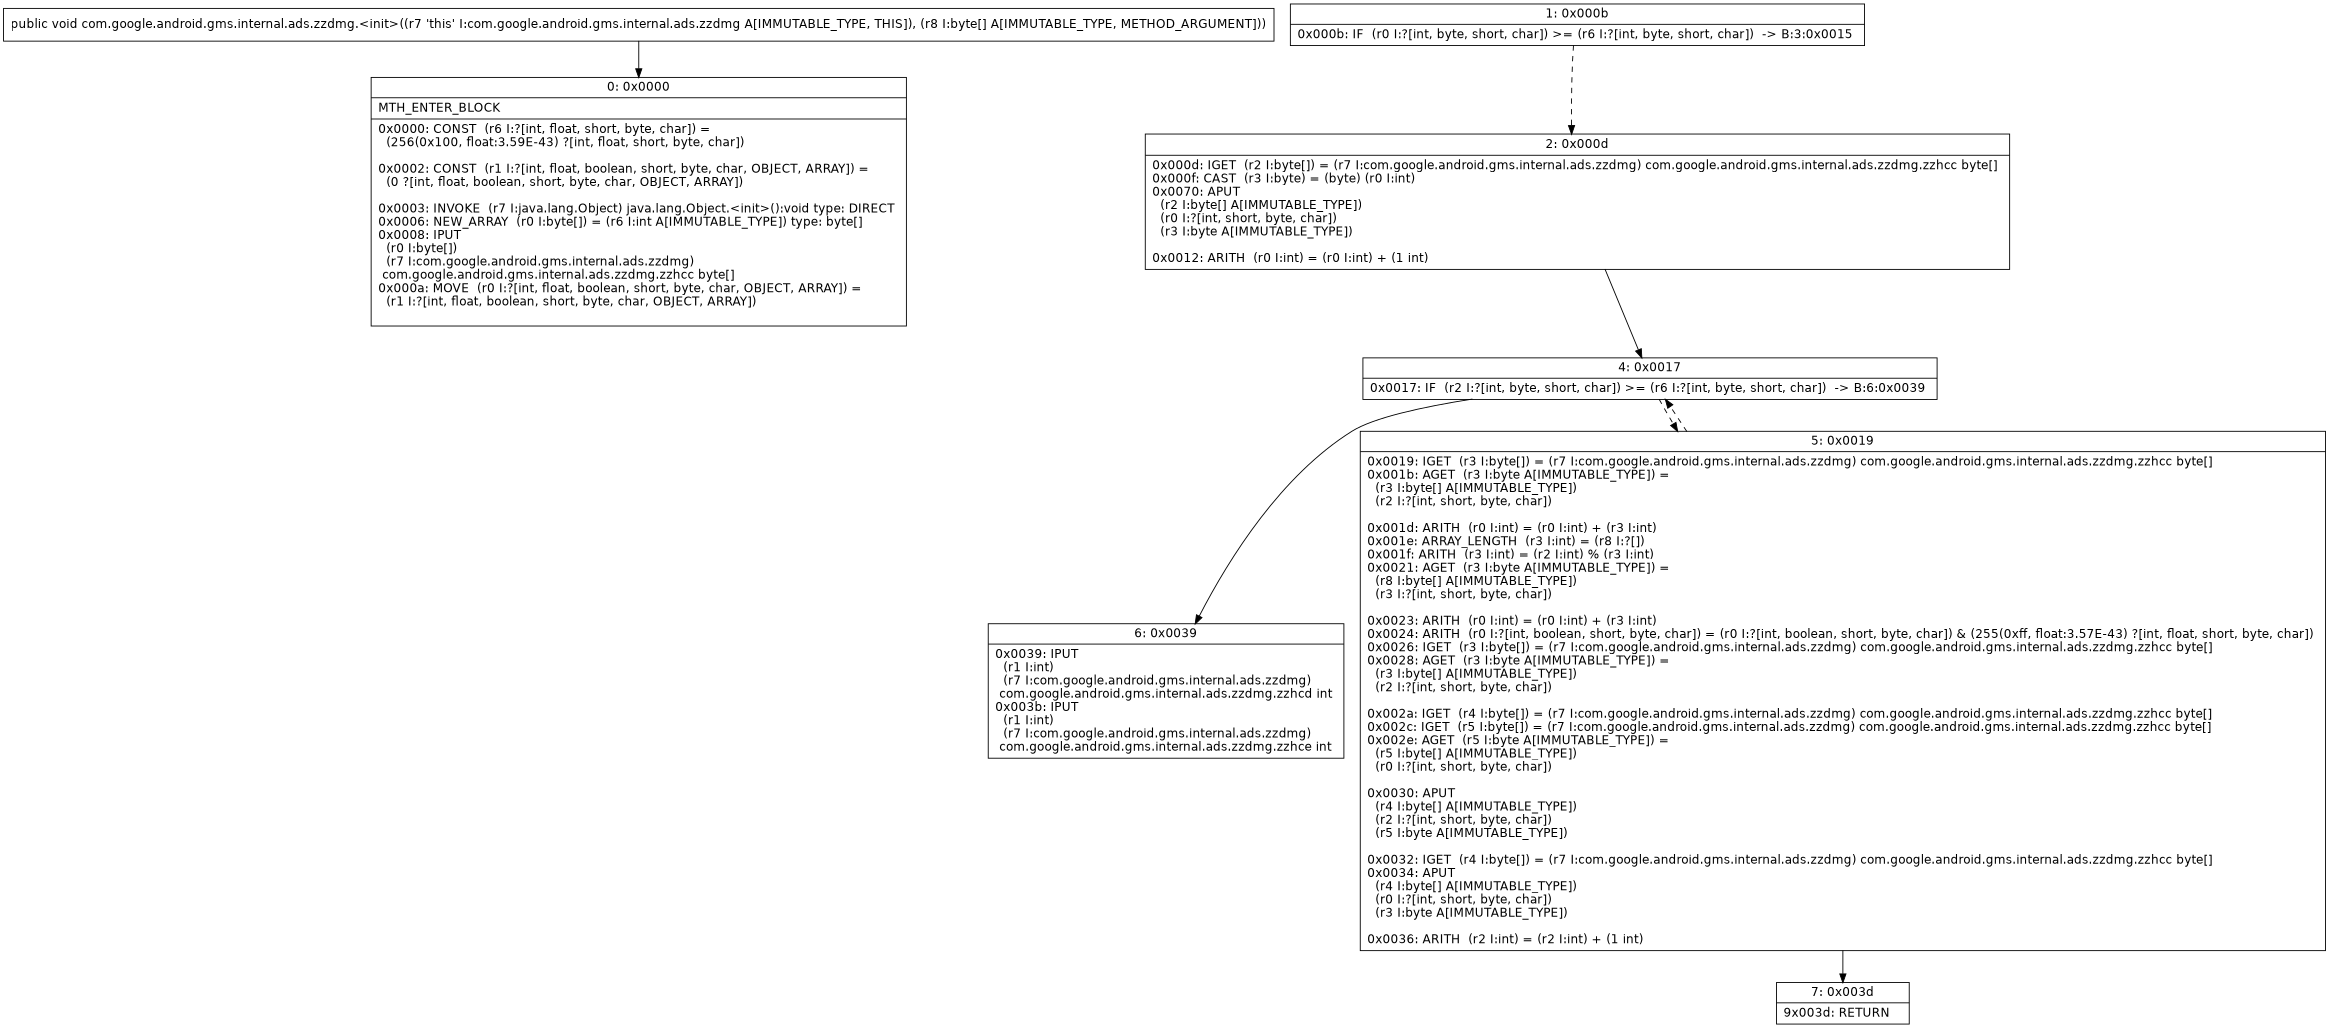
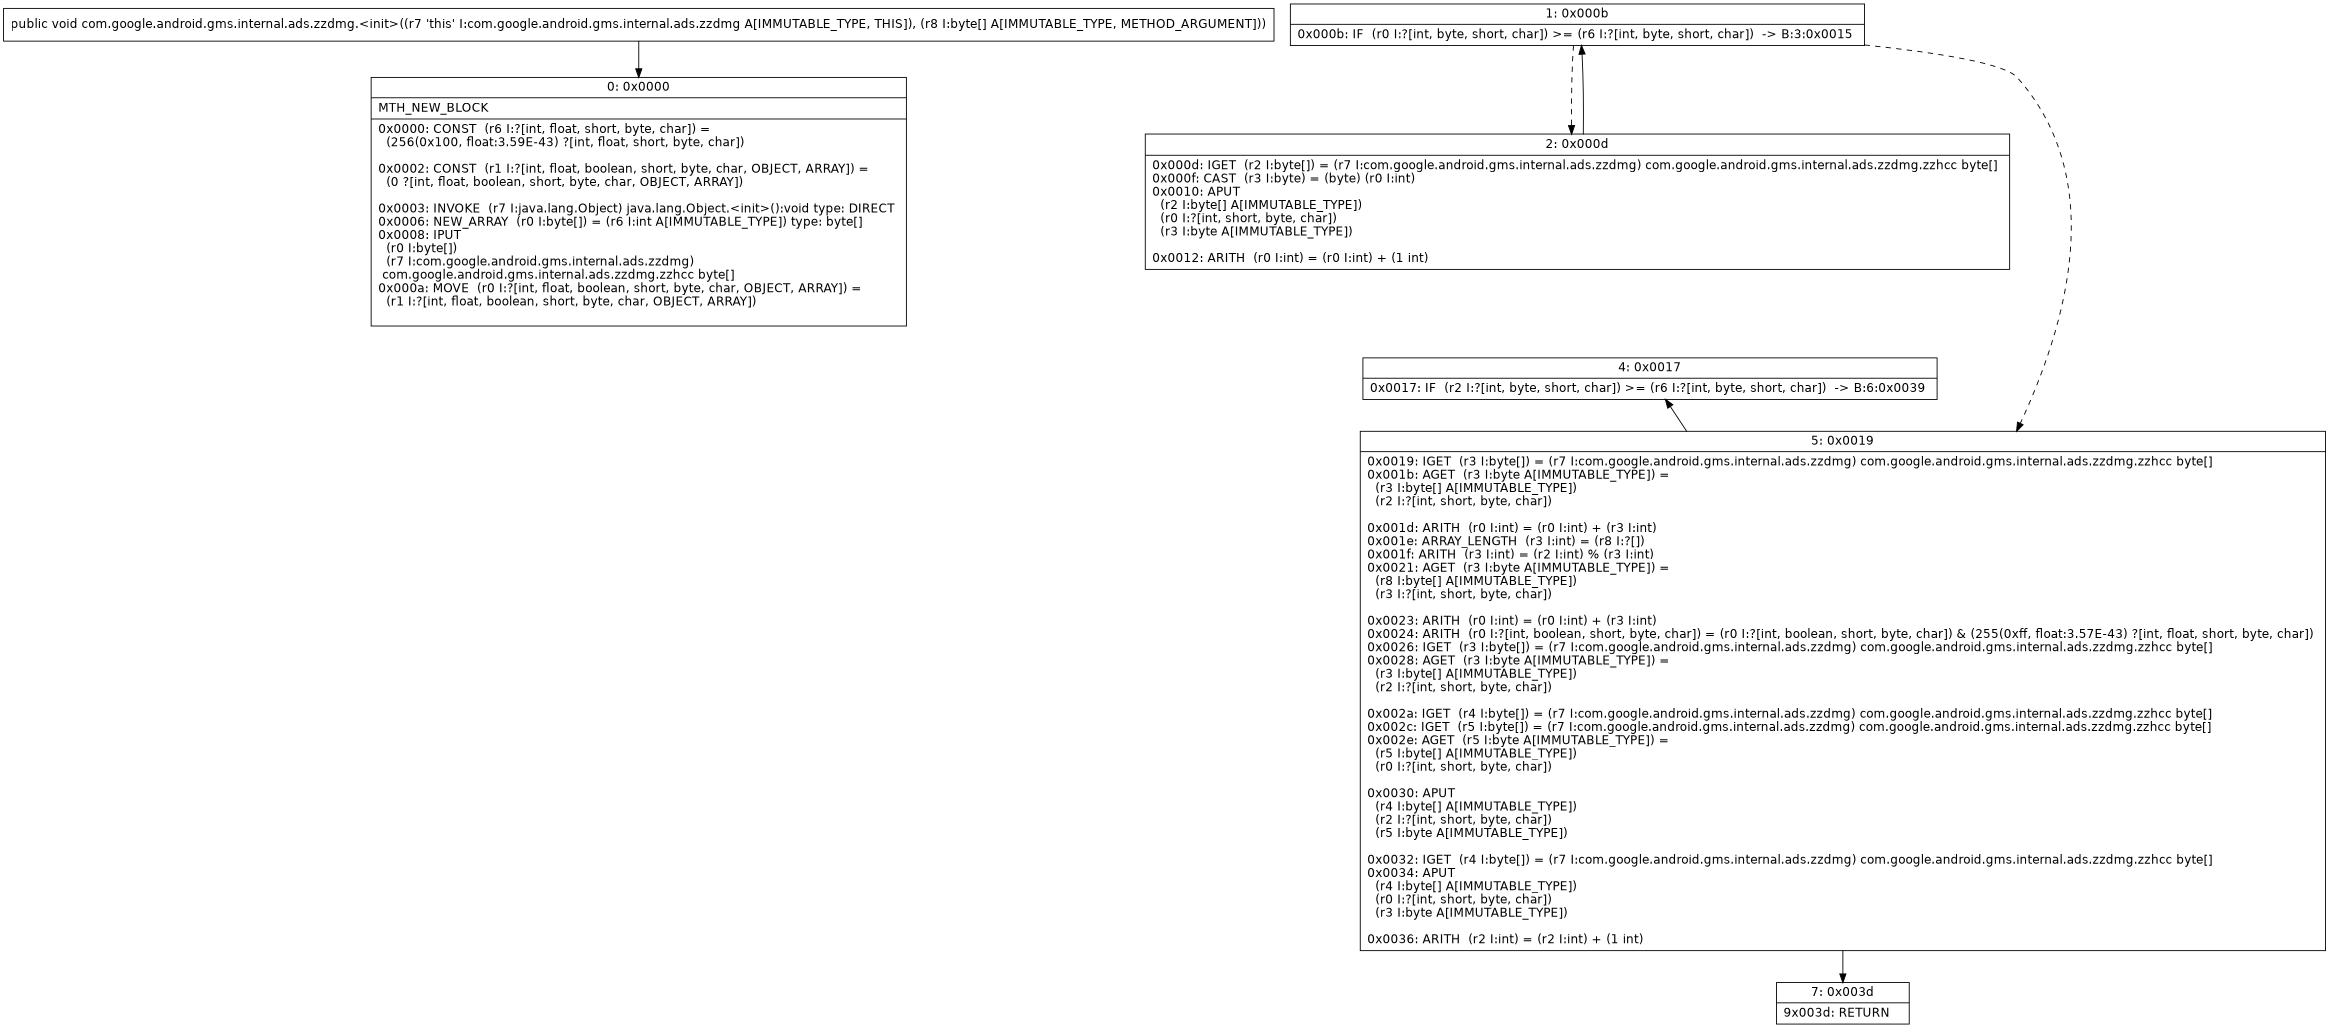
(440, 108) -> (434, 108)
(1201, 192) -> (1201, 192)
(1622, 309) -> (1583, 94)
(1666, 412) -> (2064, 170)
(1679, 419) -> (1679, 419)
(1166, 691) -> none
